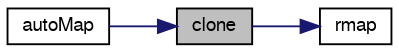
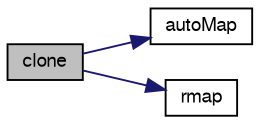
(133, 26) -> (108, 48)
